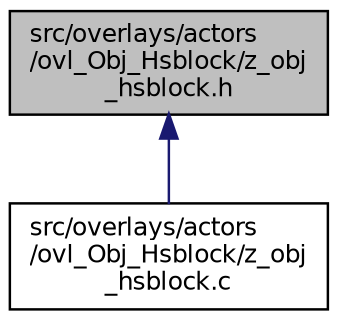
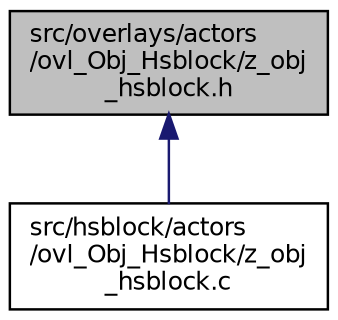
(169, 256) -> (169, 256)
